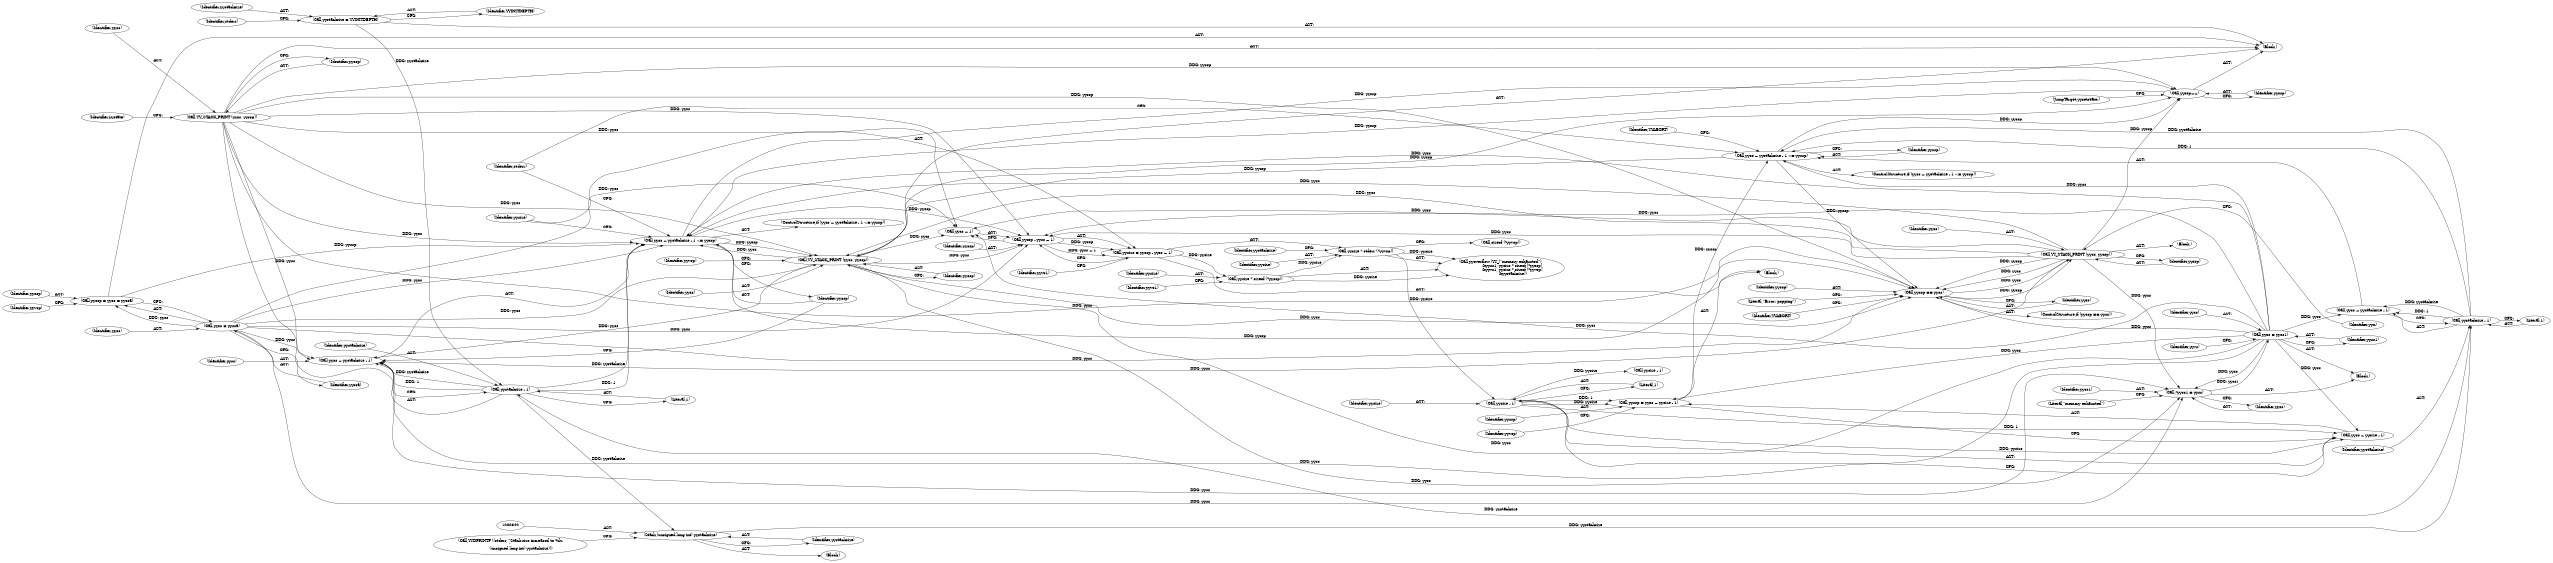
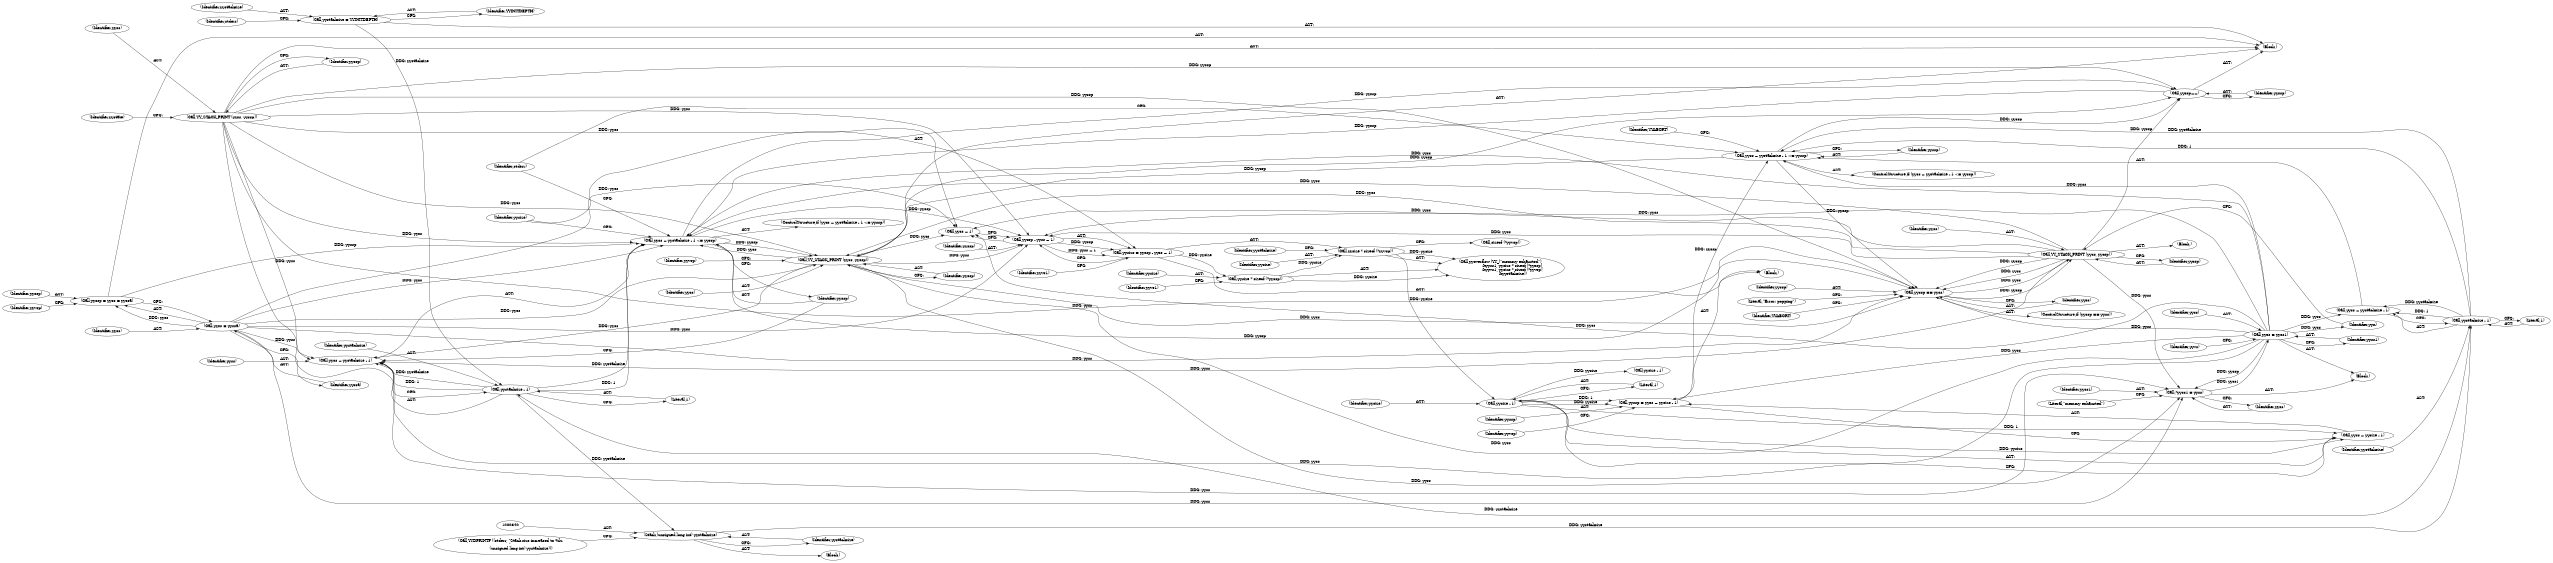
(2076, 100) -> none
(993, 233) -> (993, 233)
(1366, 251) -> (1366, 251)
(2228, 372) -> (2228, 372)
(2316, 384) -> (2317, 330)
